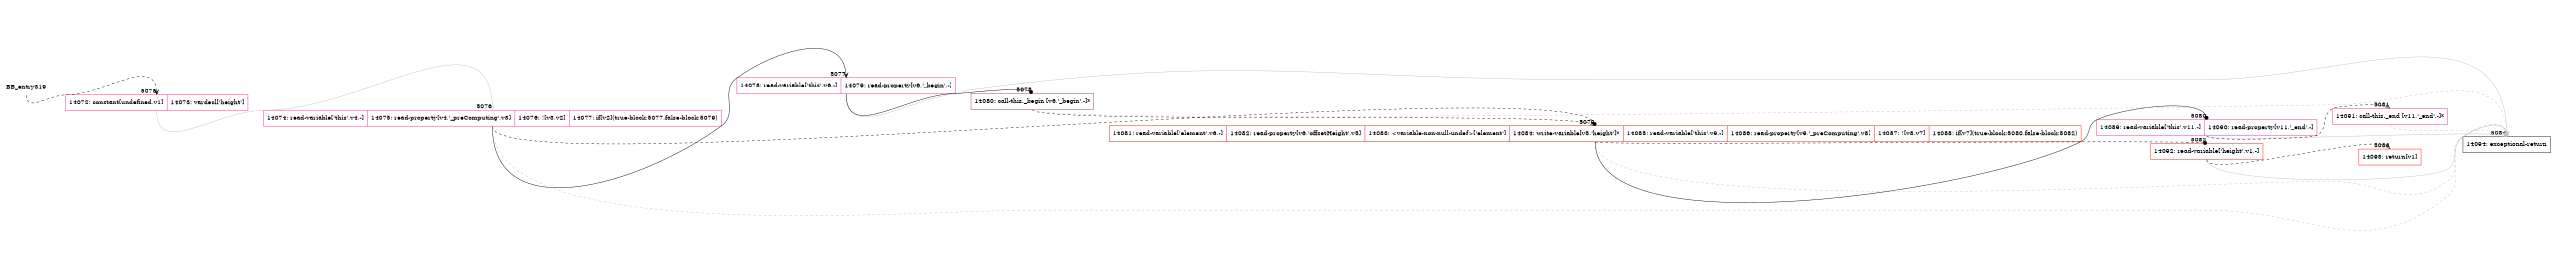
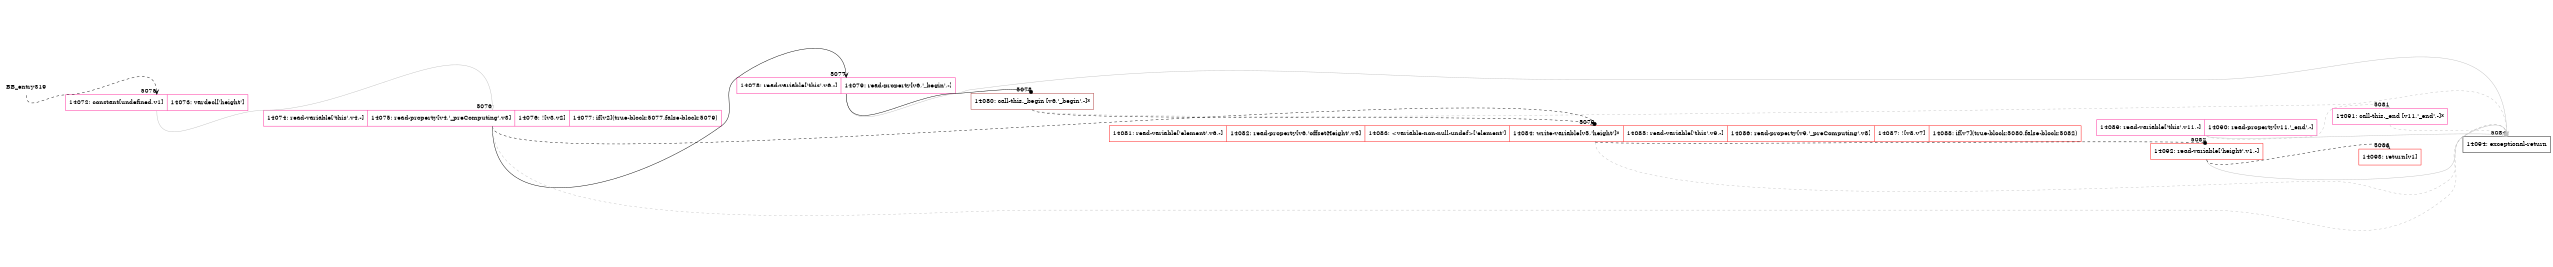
(2319, 134) -> (2319, 134)
(1916, 186) -> none
